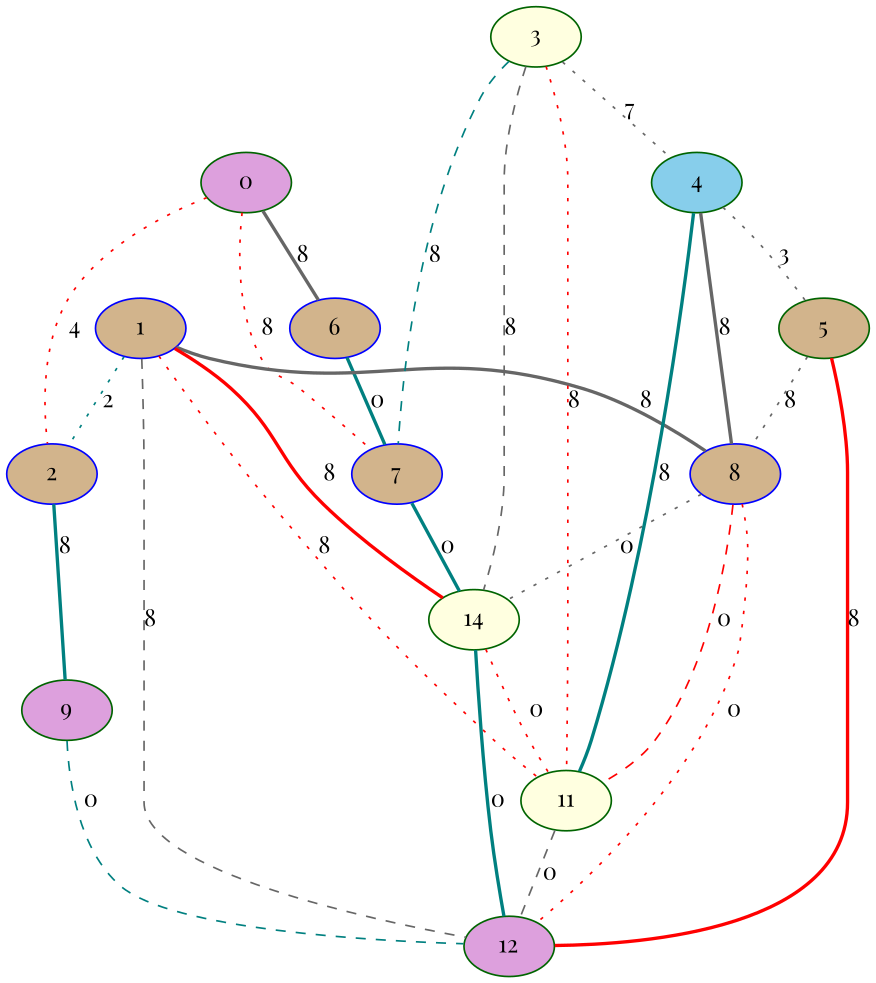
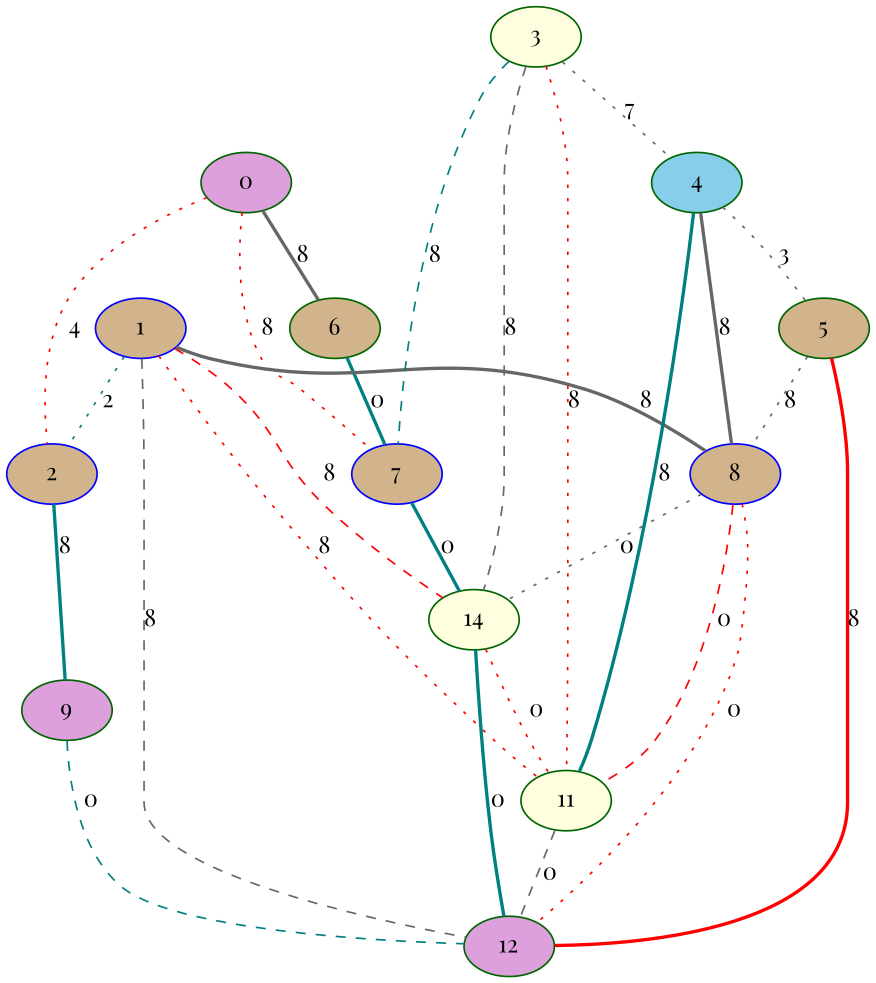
(335, 328) -> (335, 328)
(301, 480) -> (301, 480)
